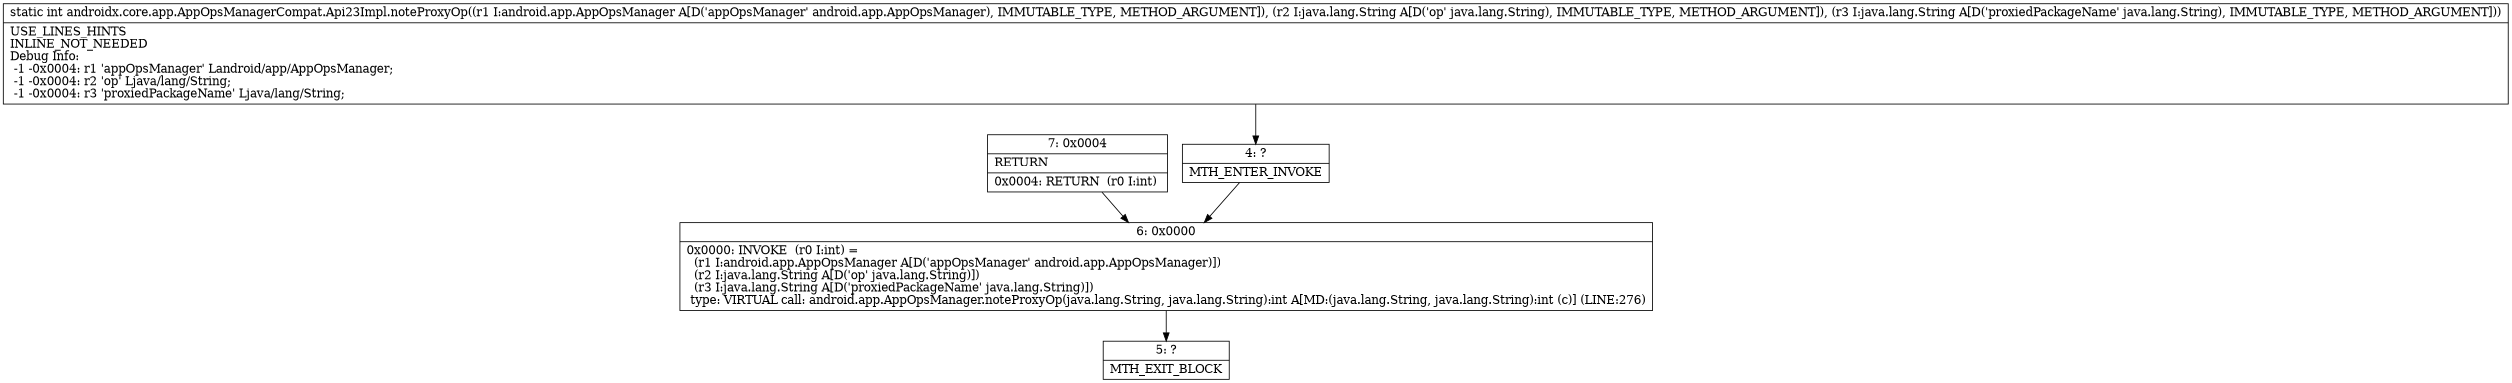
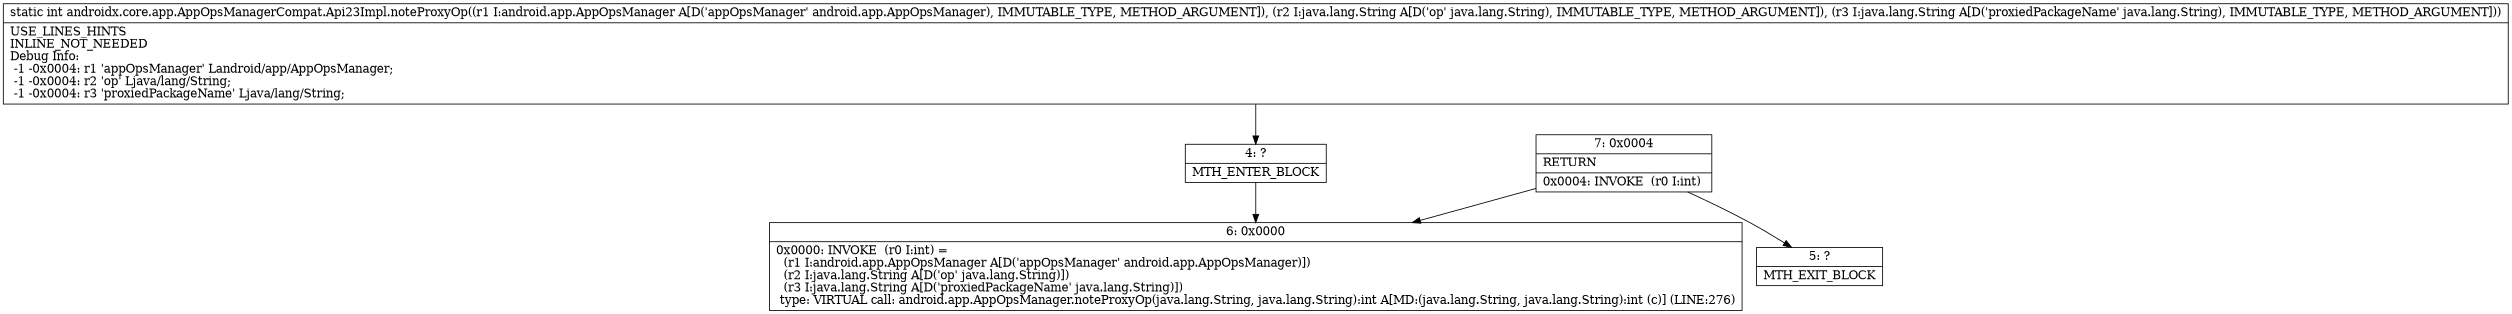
(1256, 172) -> (1256, 172)
(1078, 182) -> (1624, 182)
(1166, 322) -> (1737, 216)
